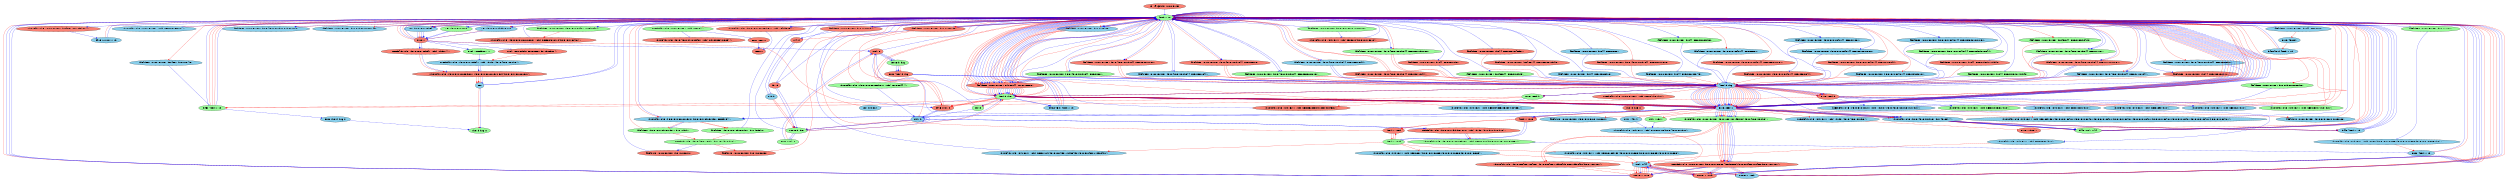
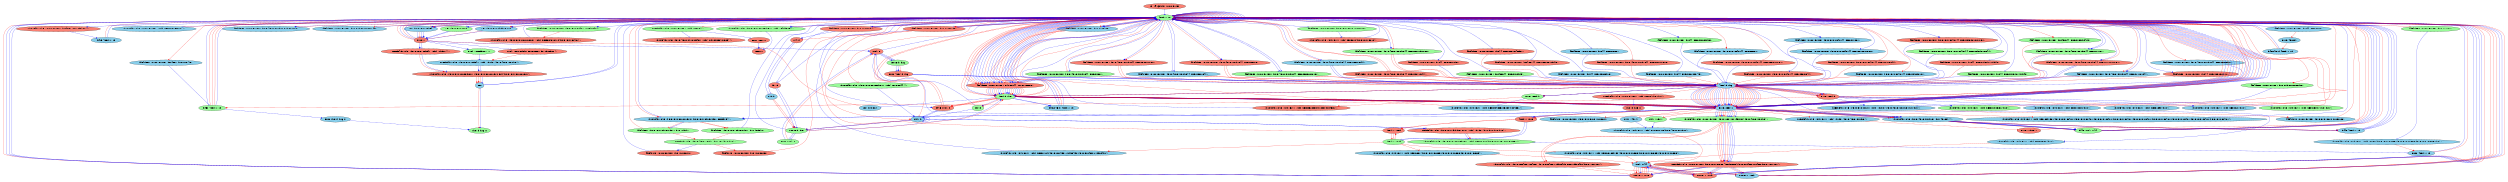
(1801, 19) -> none
(1792, 20) -> (1792, 20)
(761, 29) -> (761, 29)
(106, 40) -> (106, 40)
(1947, 40) -> (1947, 40)
(867, 74) -> (830, 75)
(907, 102) -> none
